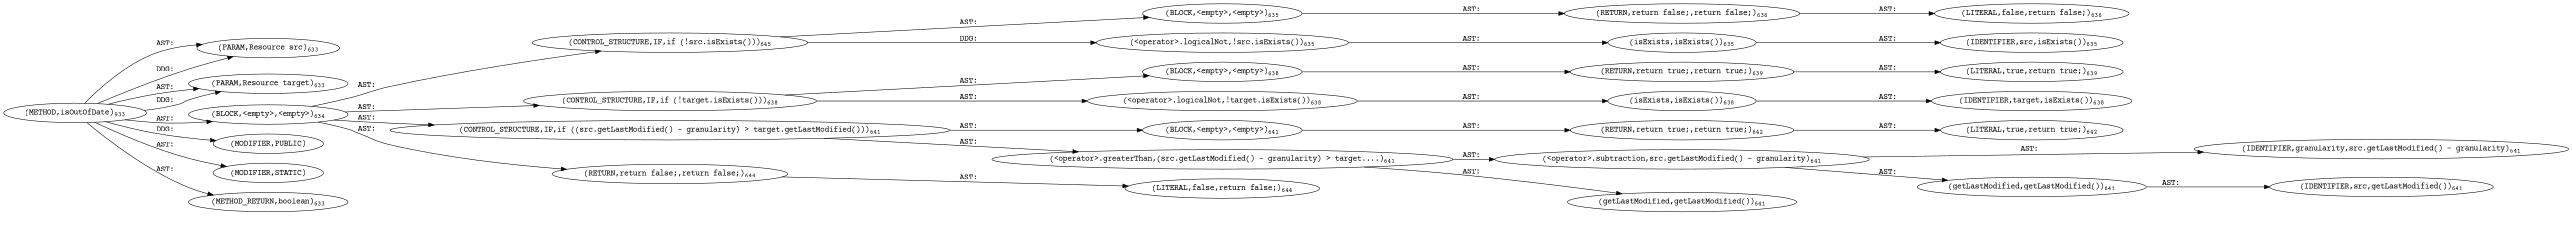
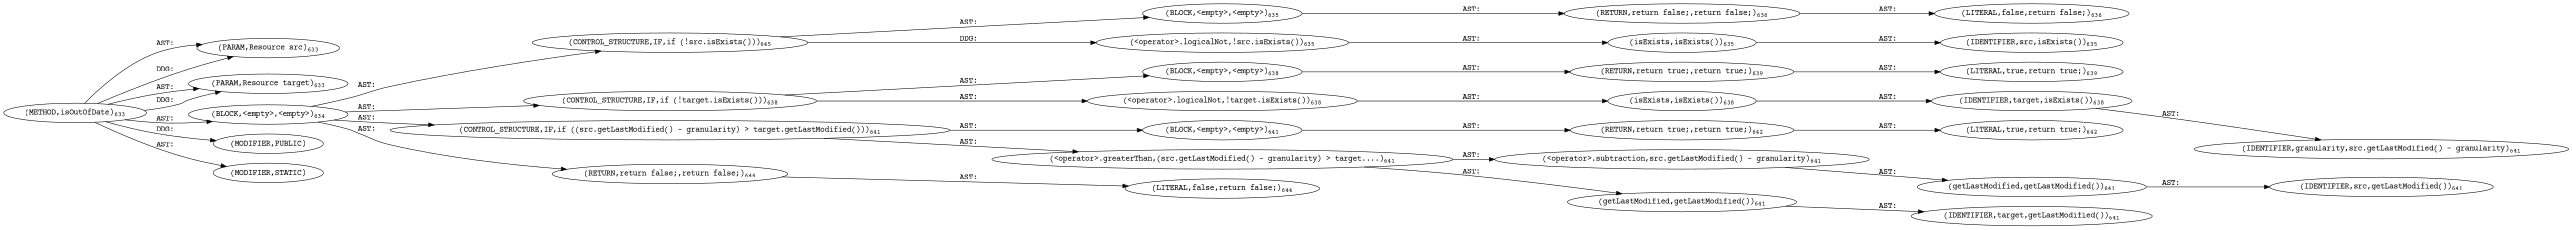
(120, 112) -> (120, 112)
(2031, 155) -> (2206, 123)
(268, 202) -> none
none -> (2032, 216)
